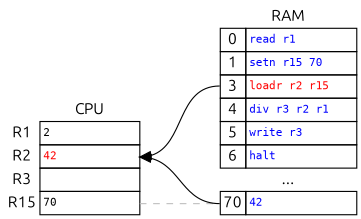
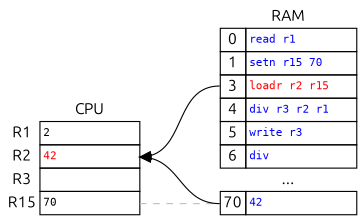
(263, 156) -> (260, 156)
